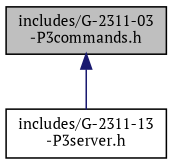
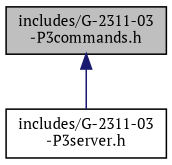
(86, 134) -> (86, 134)
